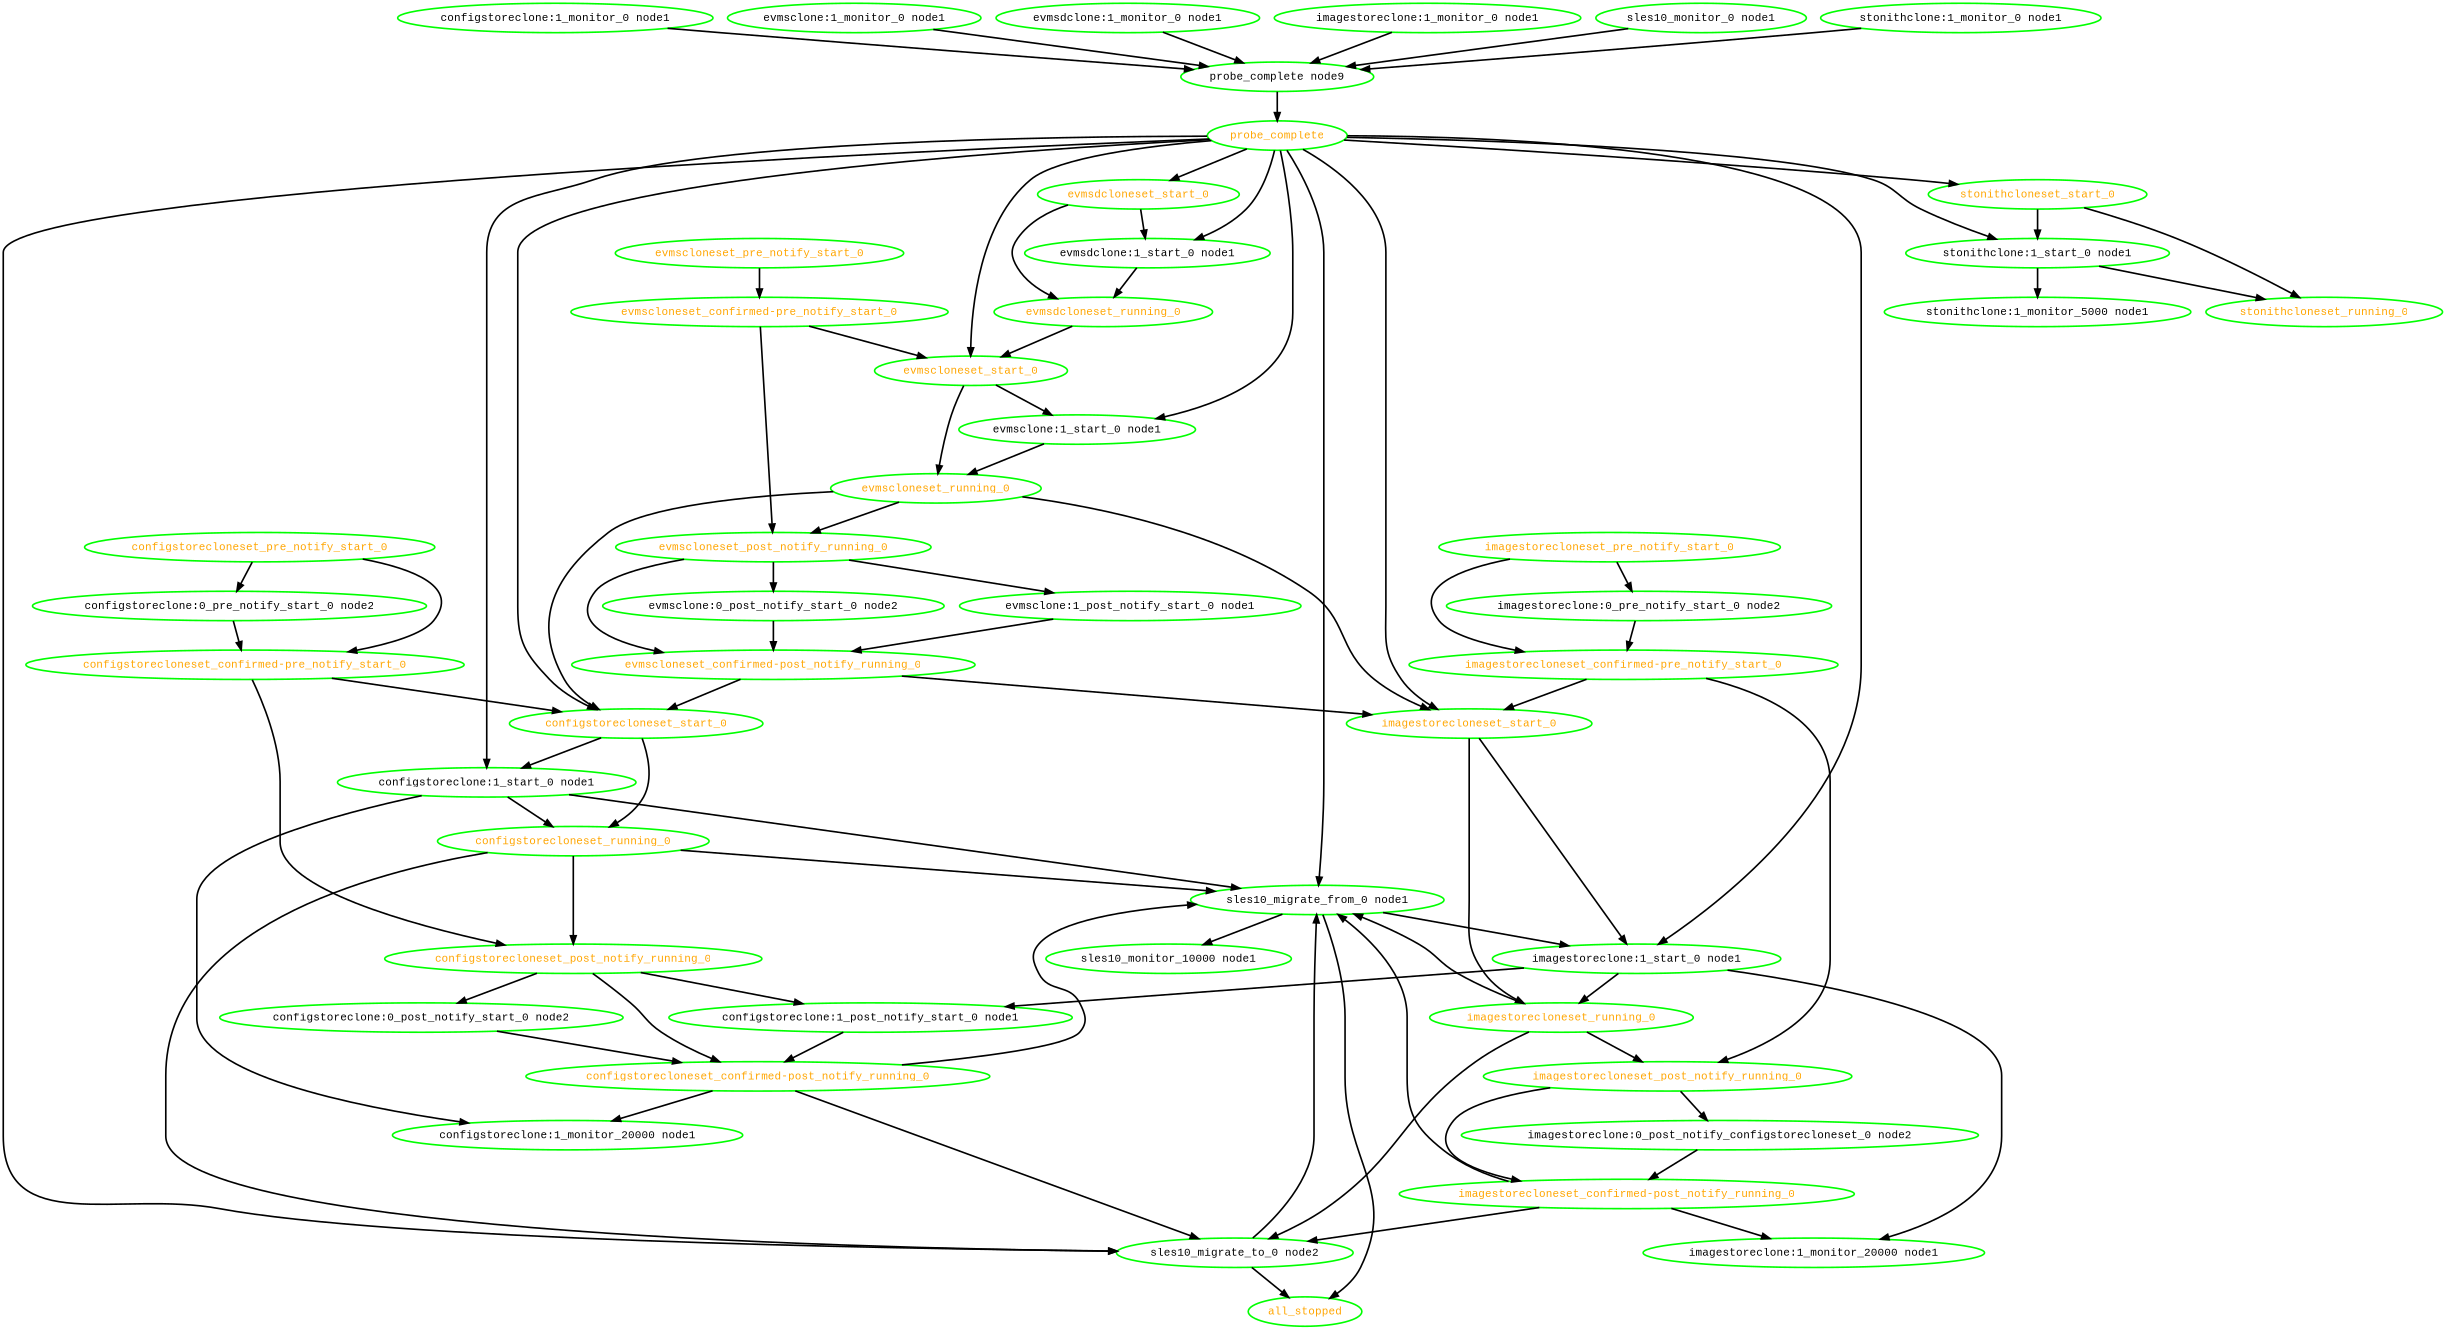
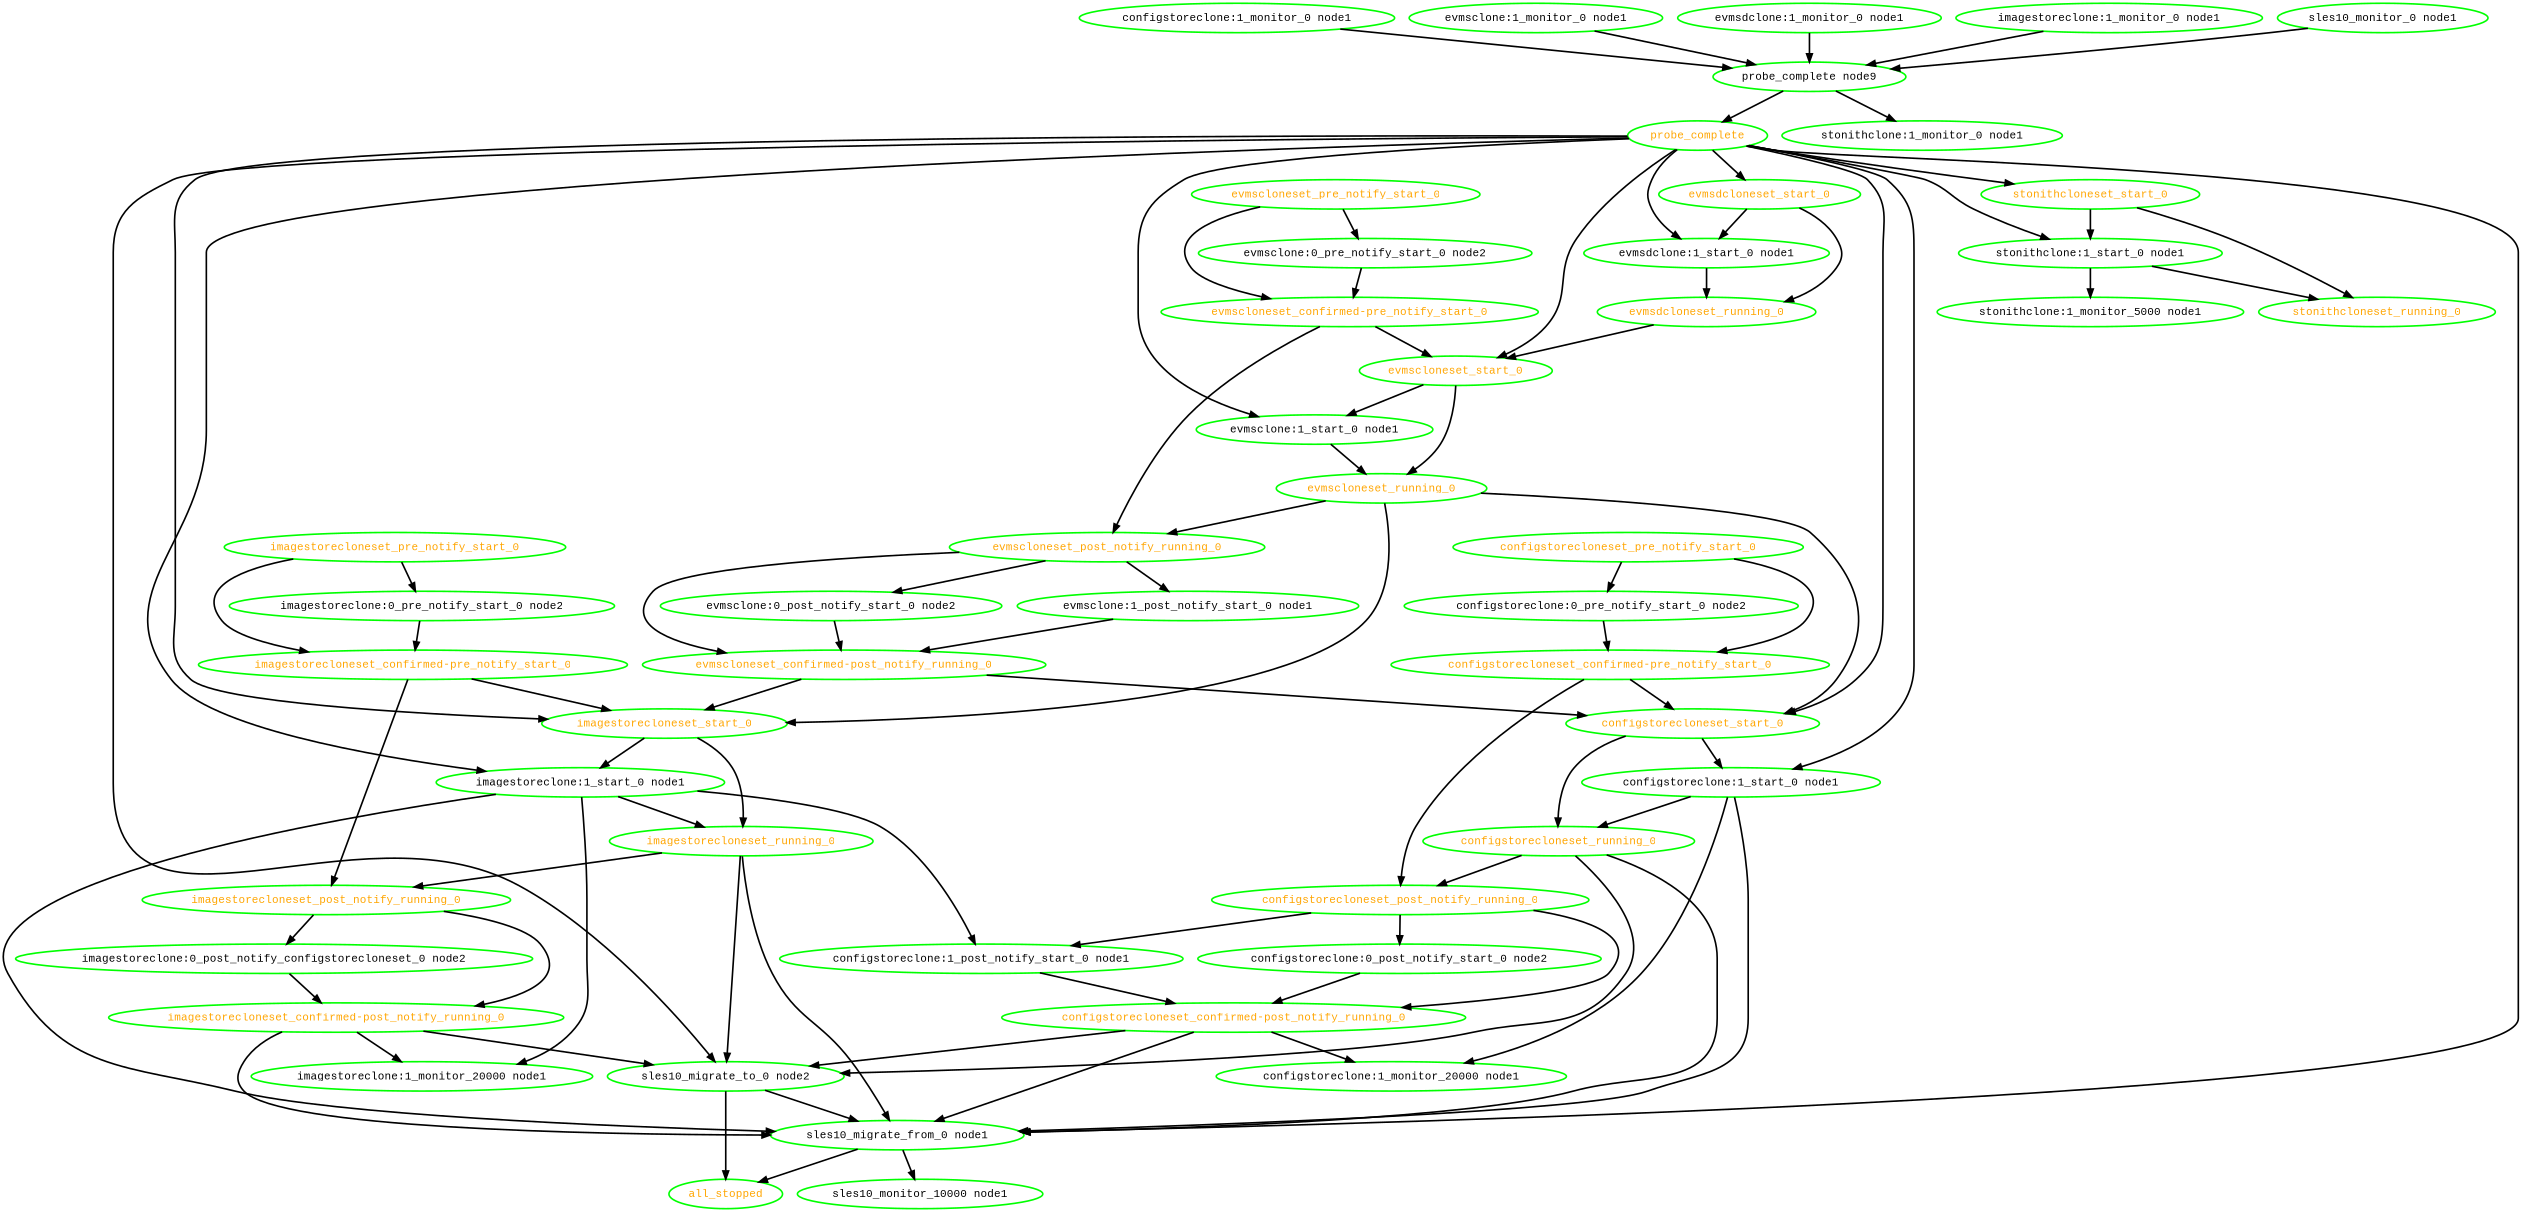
(1615, 49) -> (1862, 104)
none -> (1365, 253)
(1476, 929) -> (97, 1058)
